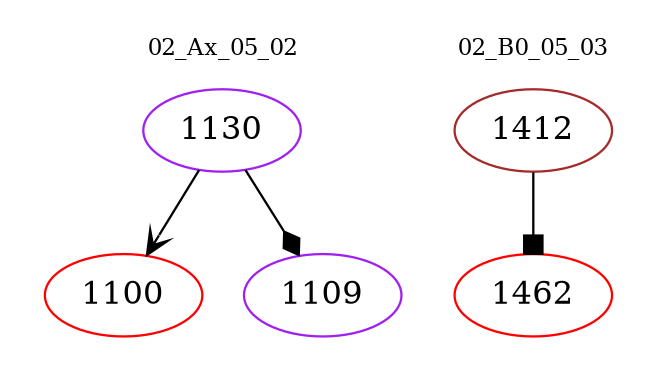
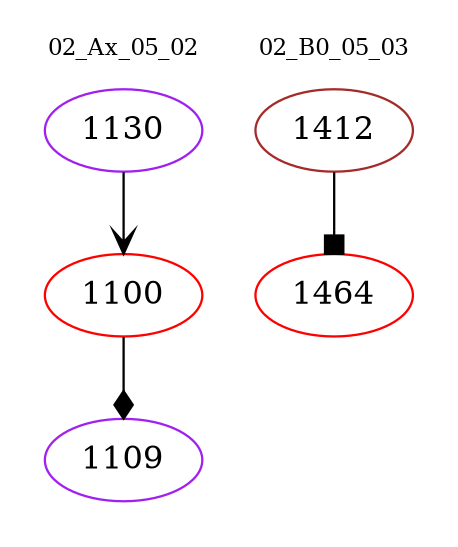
(265, 200) -> (124, 364)
(533, 295) -> (334, 295)
